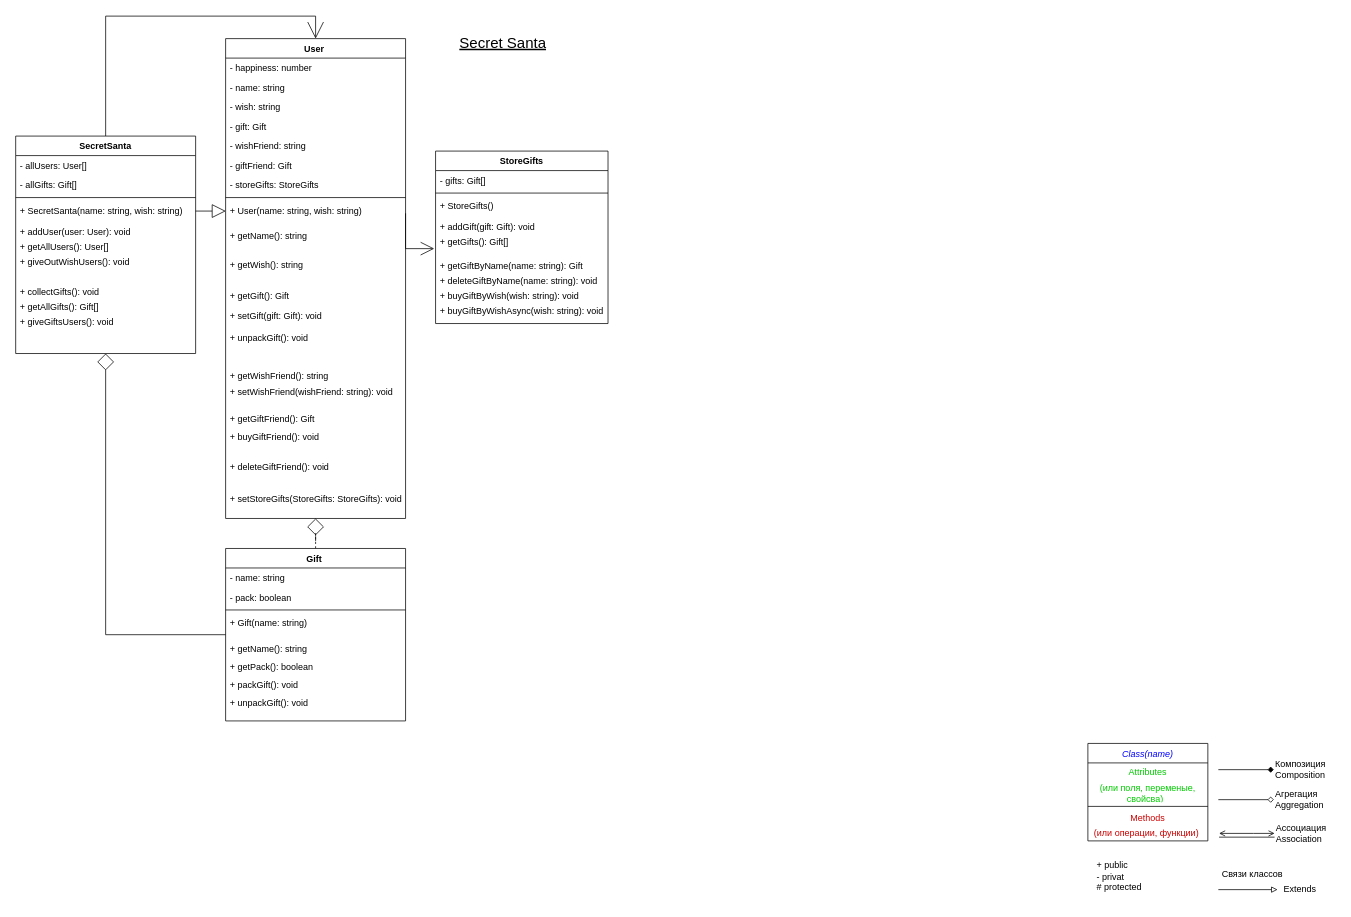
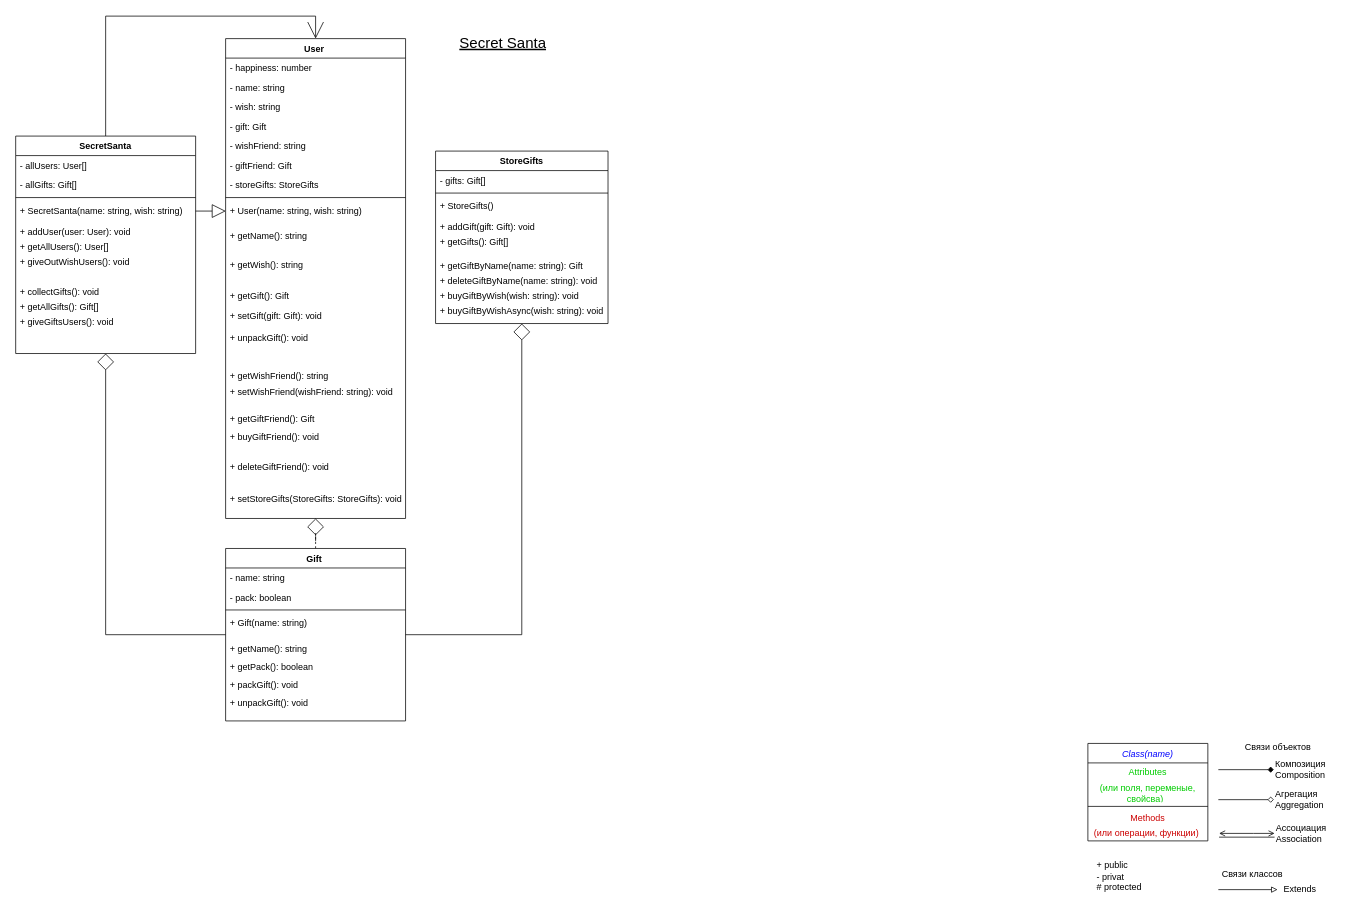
(420, 249) -> none
none -> (522, 545)
none -> (1280, 747)
